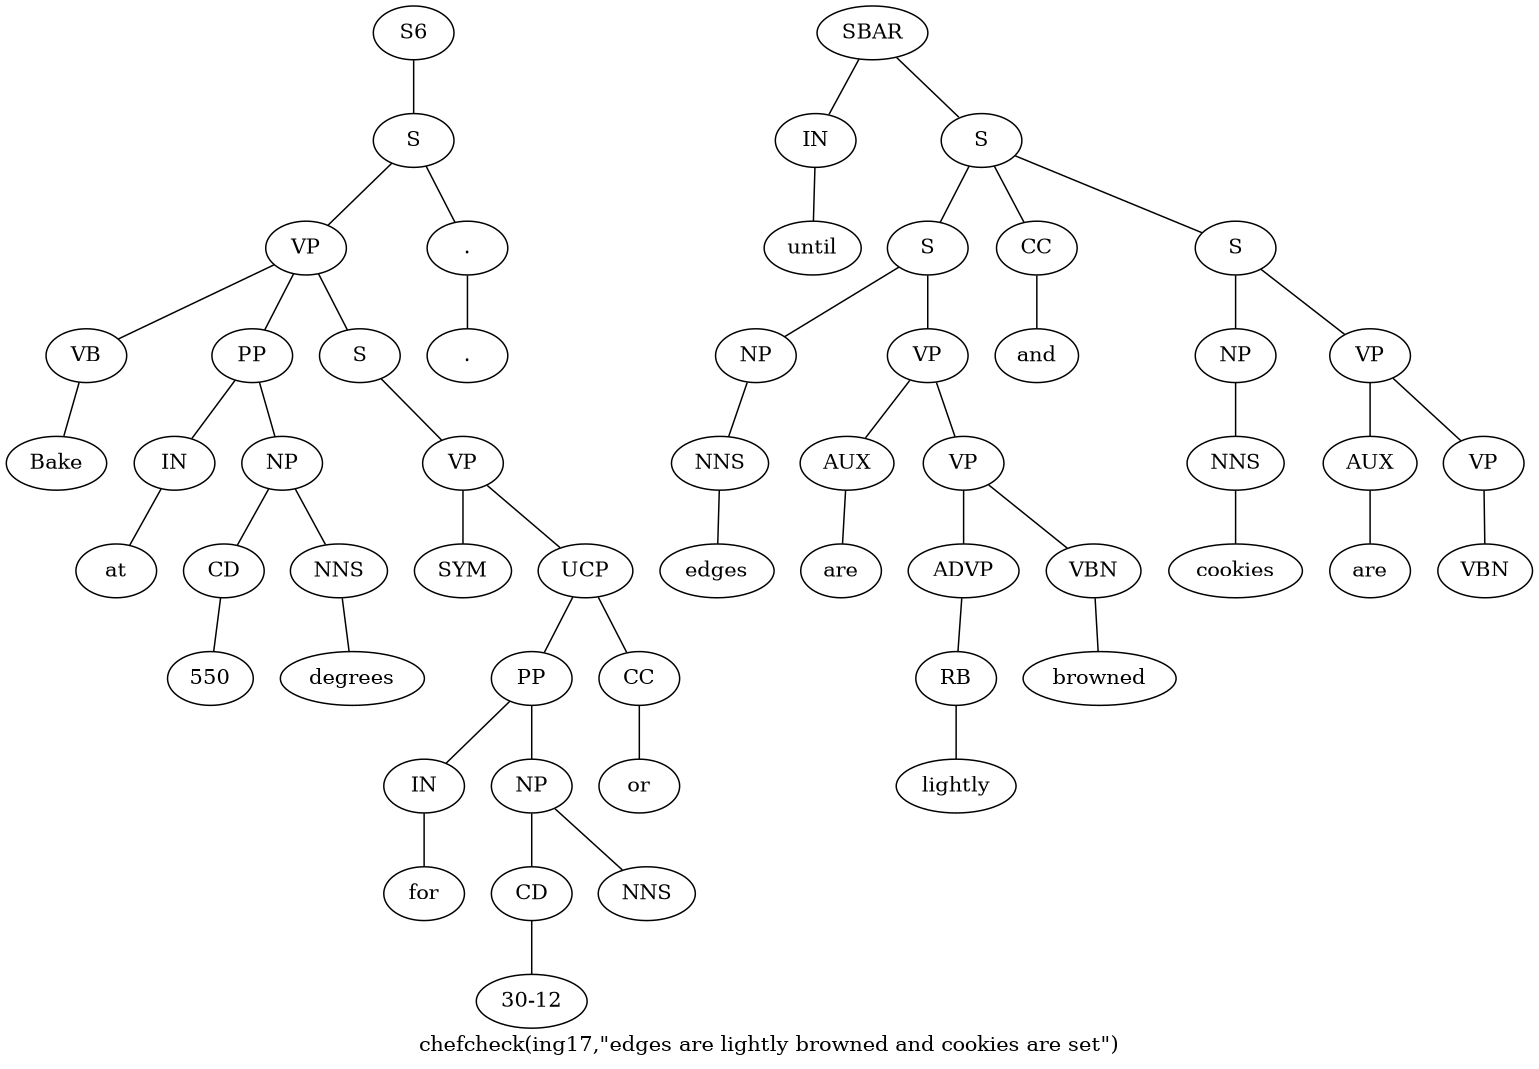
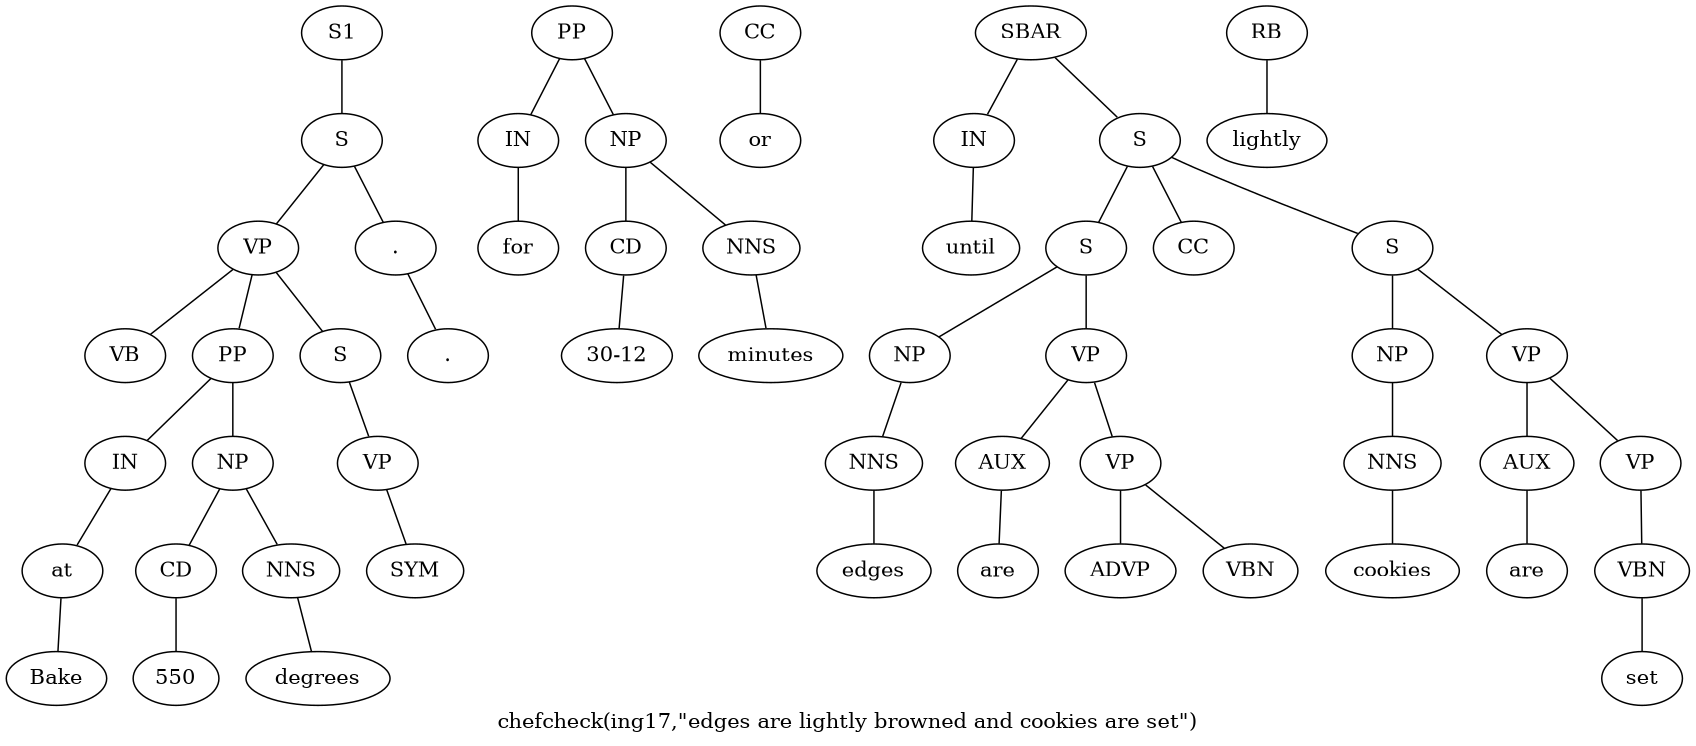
(414, 33) -> (342, 33)
none -> (771, 356)
(1037, 356) -> none
(72, 409) -> (59, 625)
(586, 571) -> none
(960, 625) -> none
(1100, 678) -> none
none -> (1642, 678)
